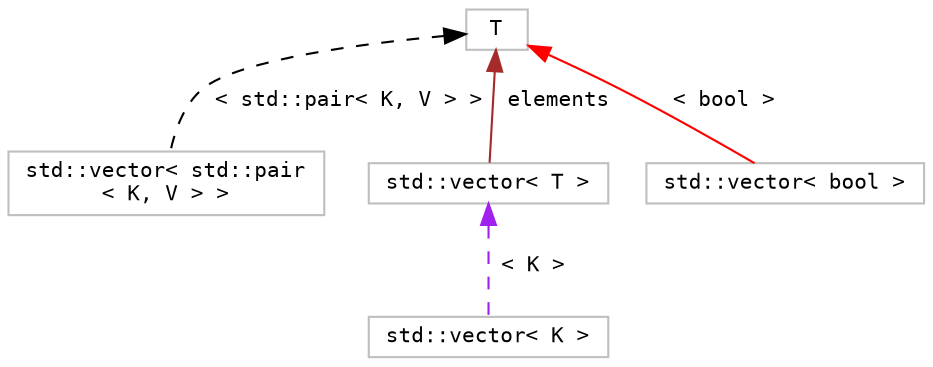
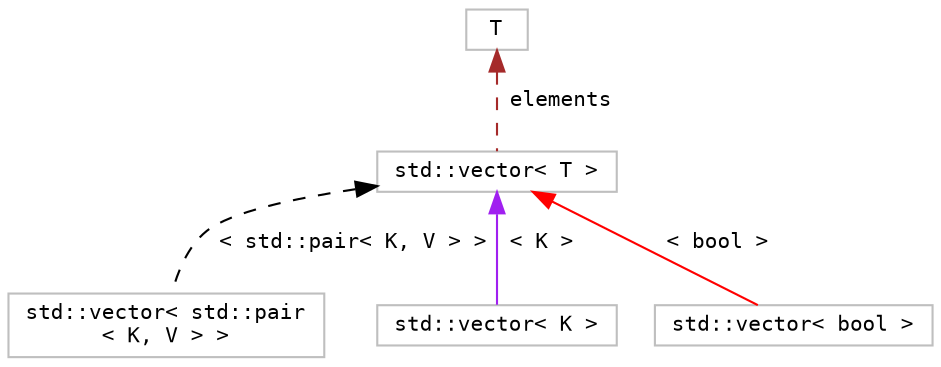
(286, 59) -> (244, 213)
(653, 106) -> (655, 253)
(492, 117) -> (497, 112)
(489, 271) -> (497, 259)
